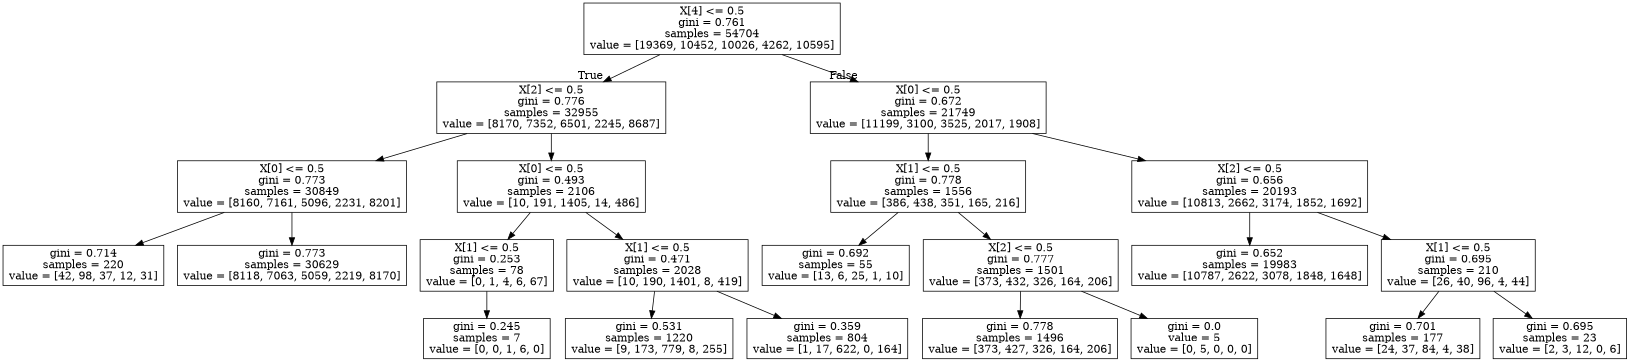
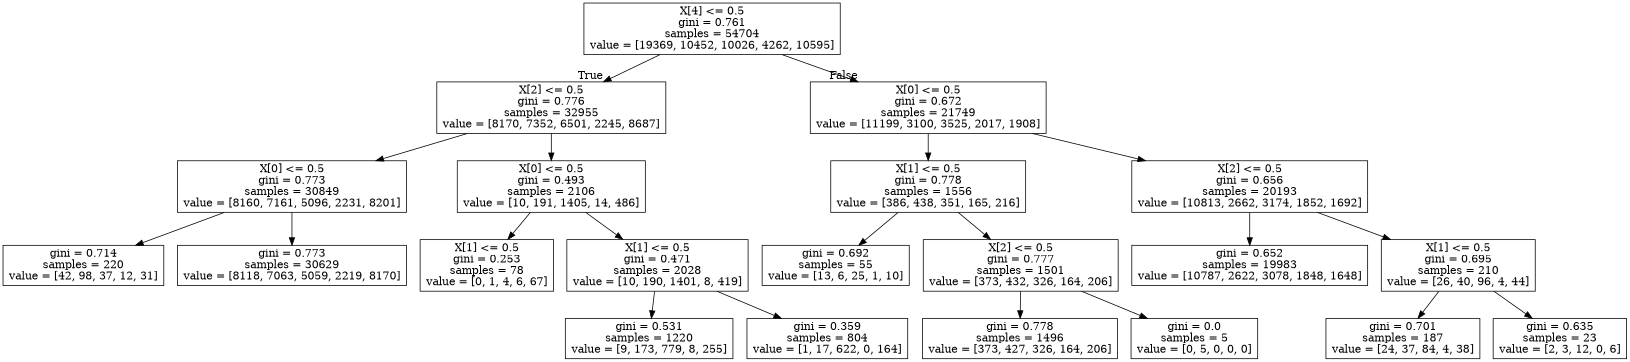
(487, 339) -> none
(1194, 339) -> (1194, 339)
(1403, 339) -> (1403, 339)
(1560, 339) -> (1560, 339)
